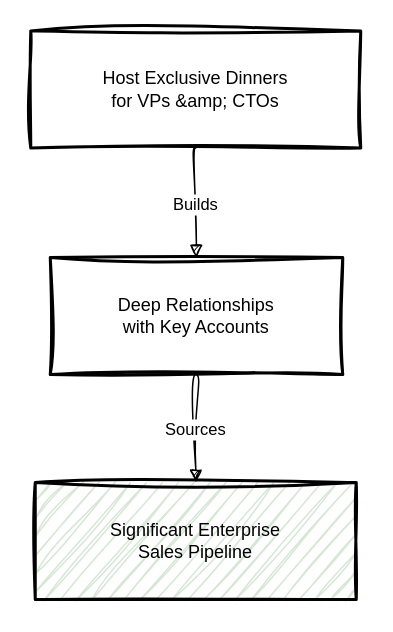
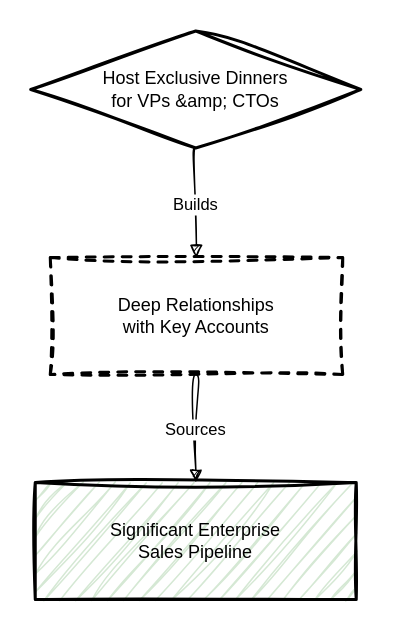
(196, 89) -> (196, 89)
(197, 316) -> (197, 316)
